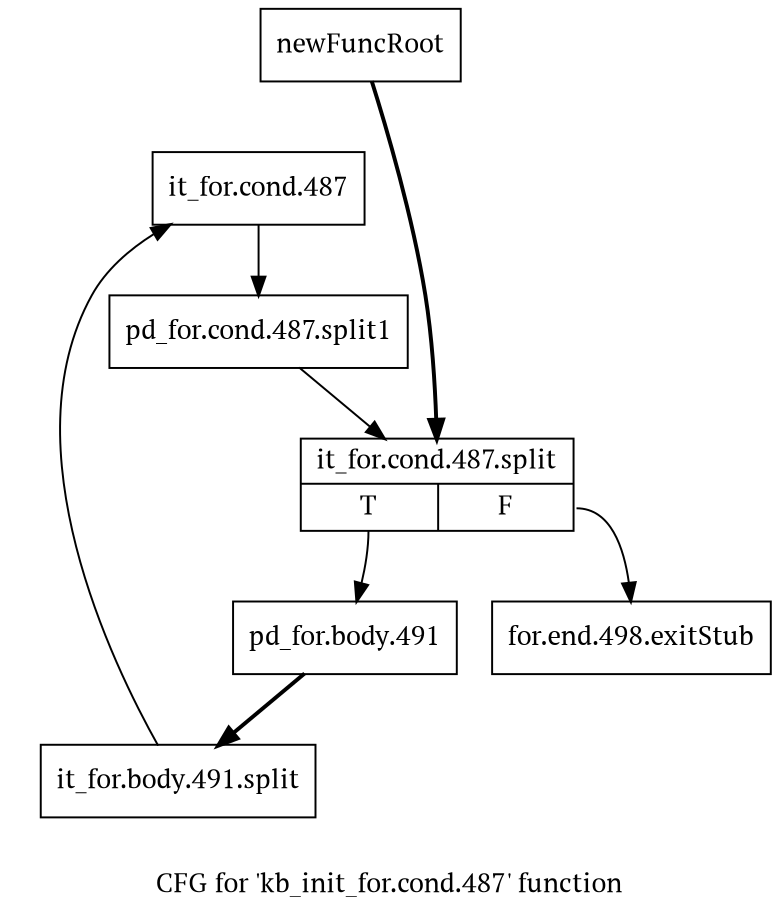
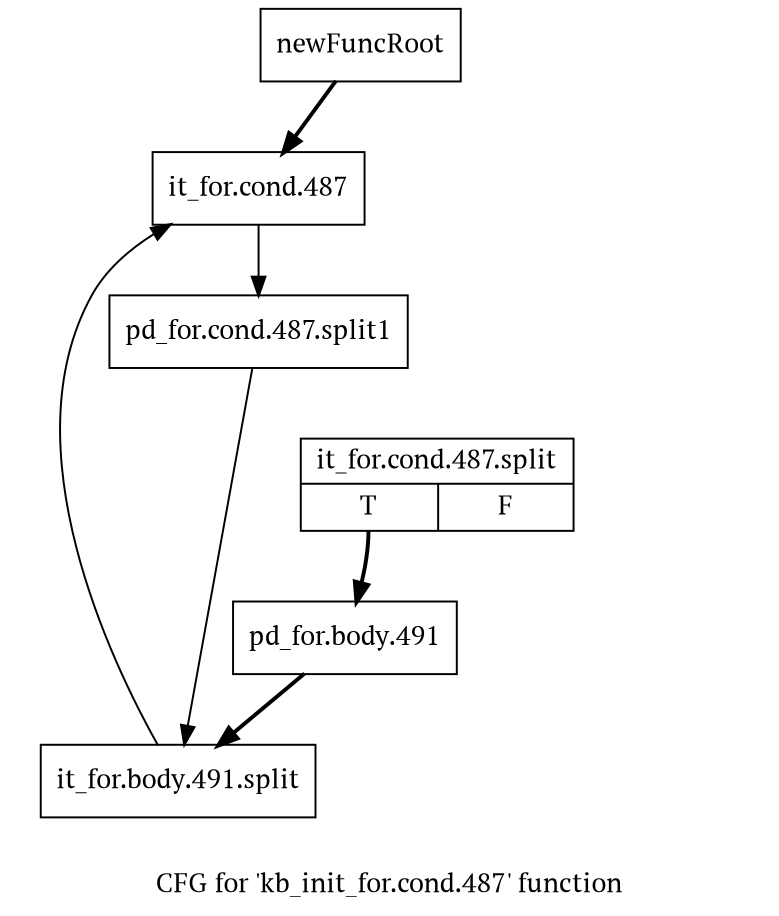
(416, 248) -> (315, 109)
(335, 397) -> (220, 547)
(366, 557) -> (366, 557)
(631, 638) -> none
